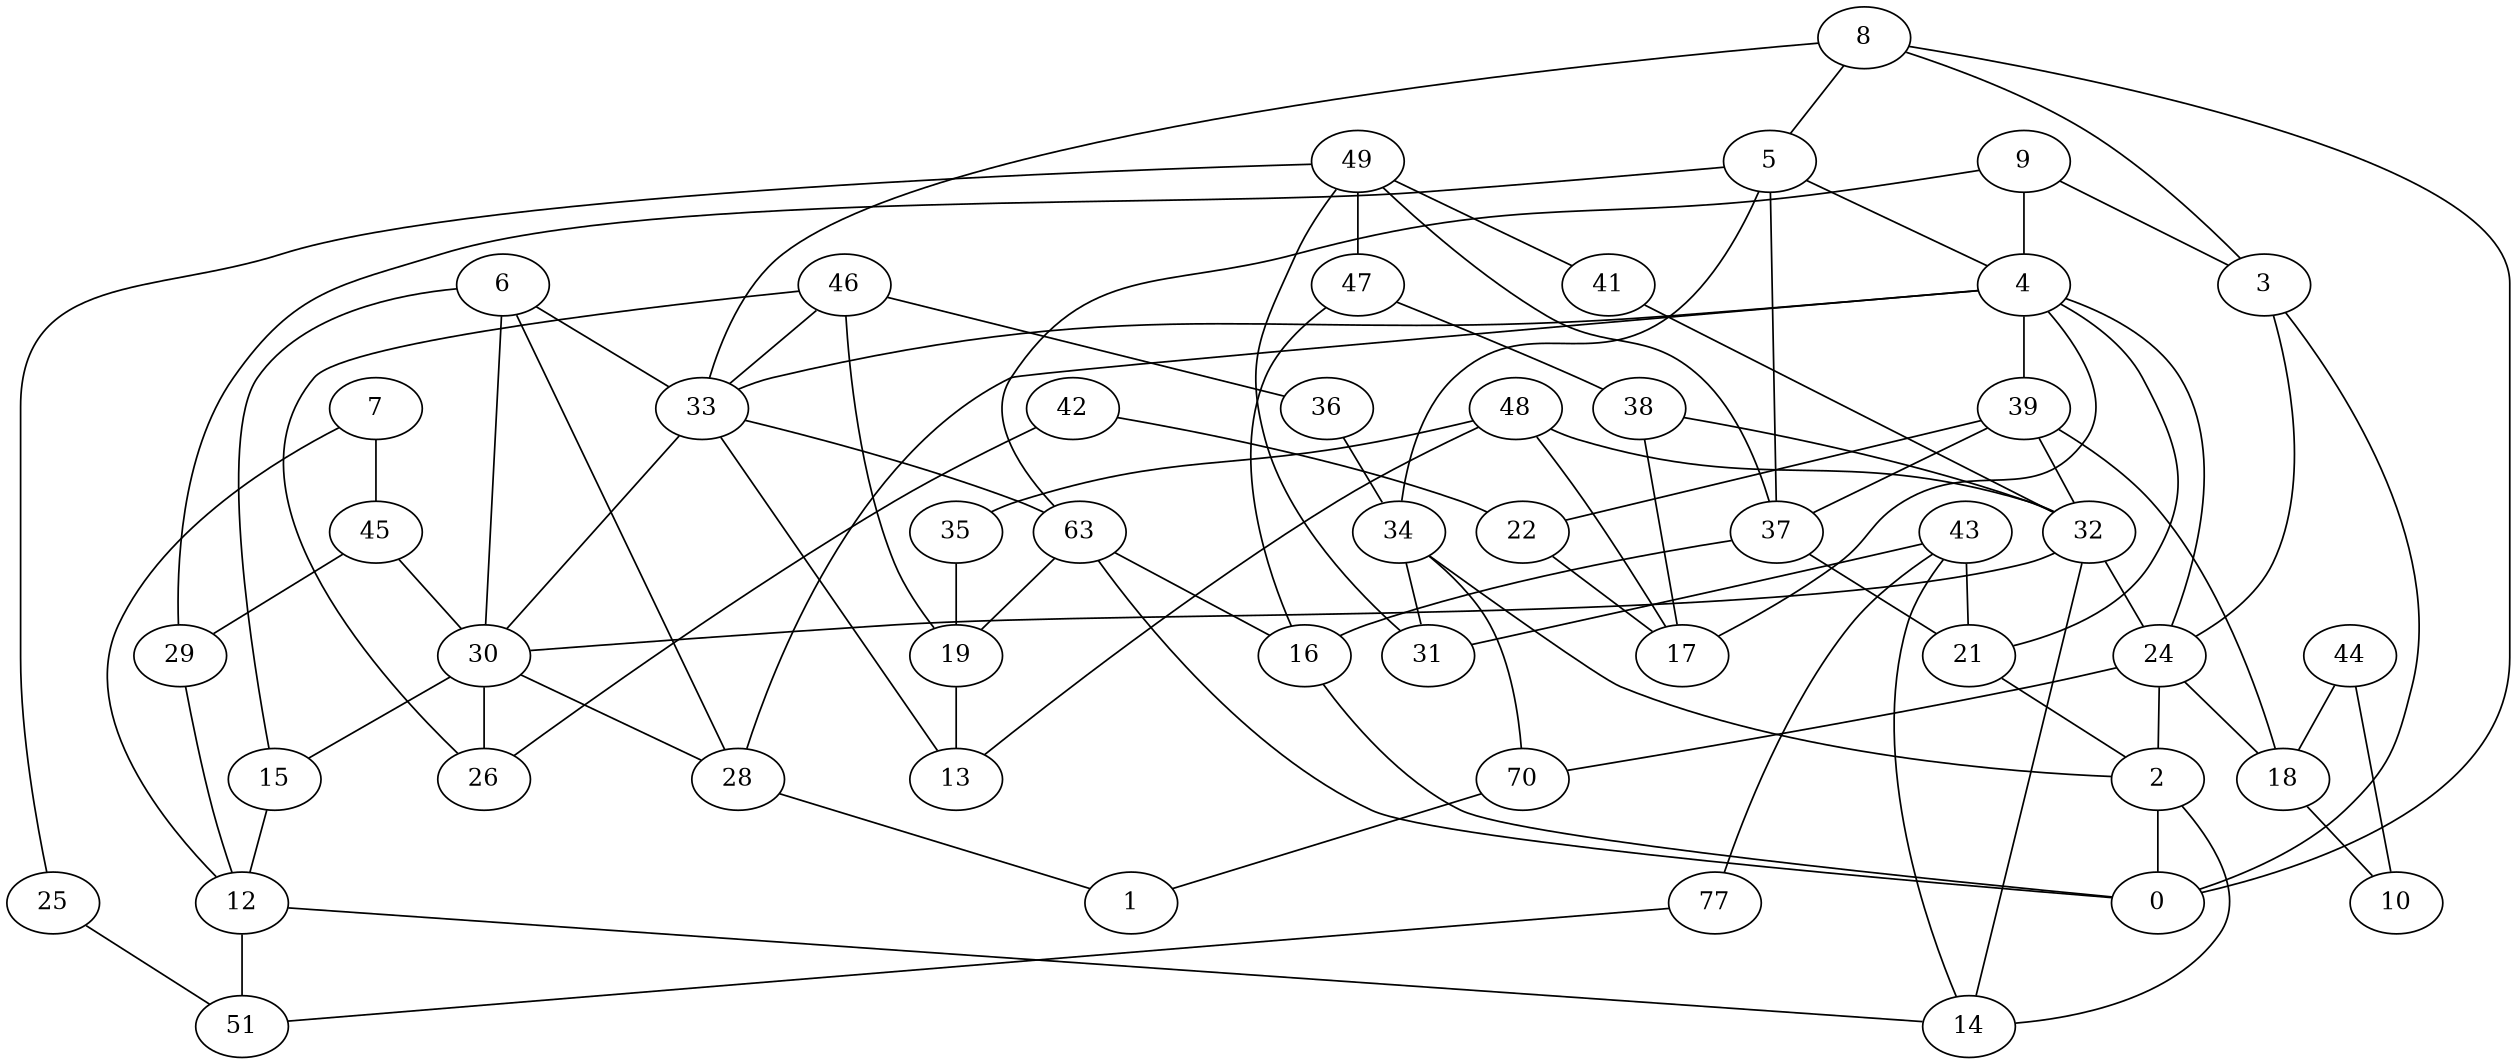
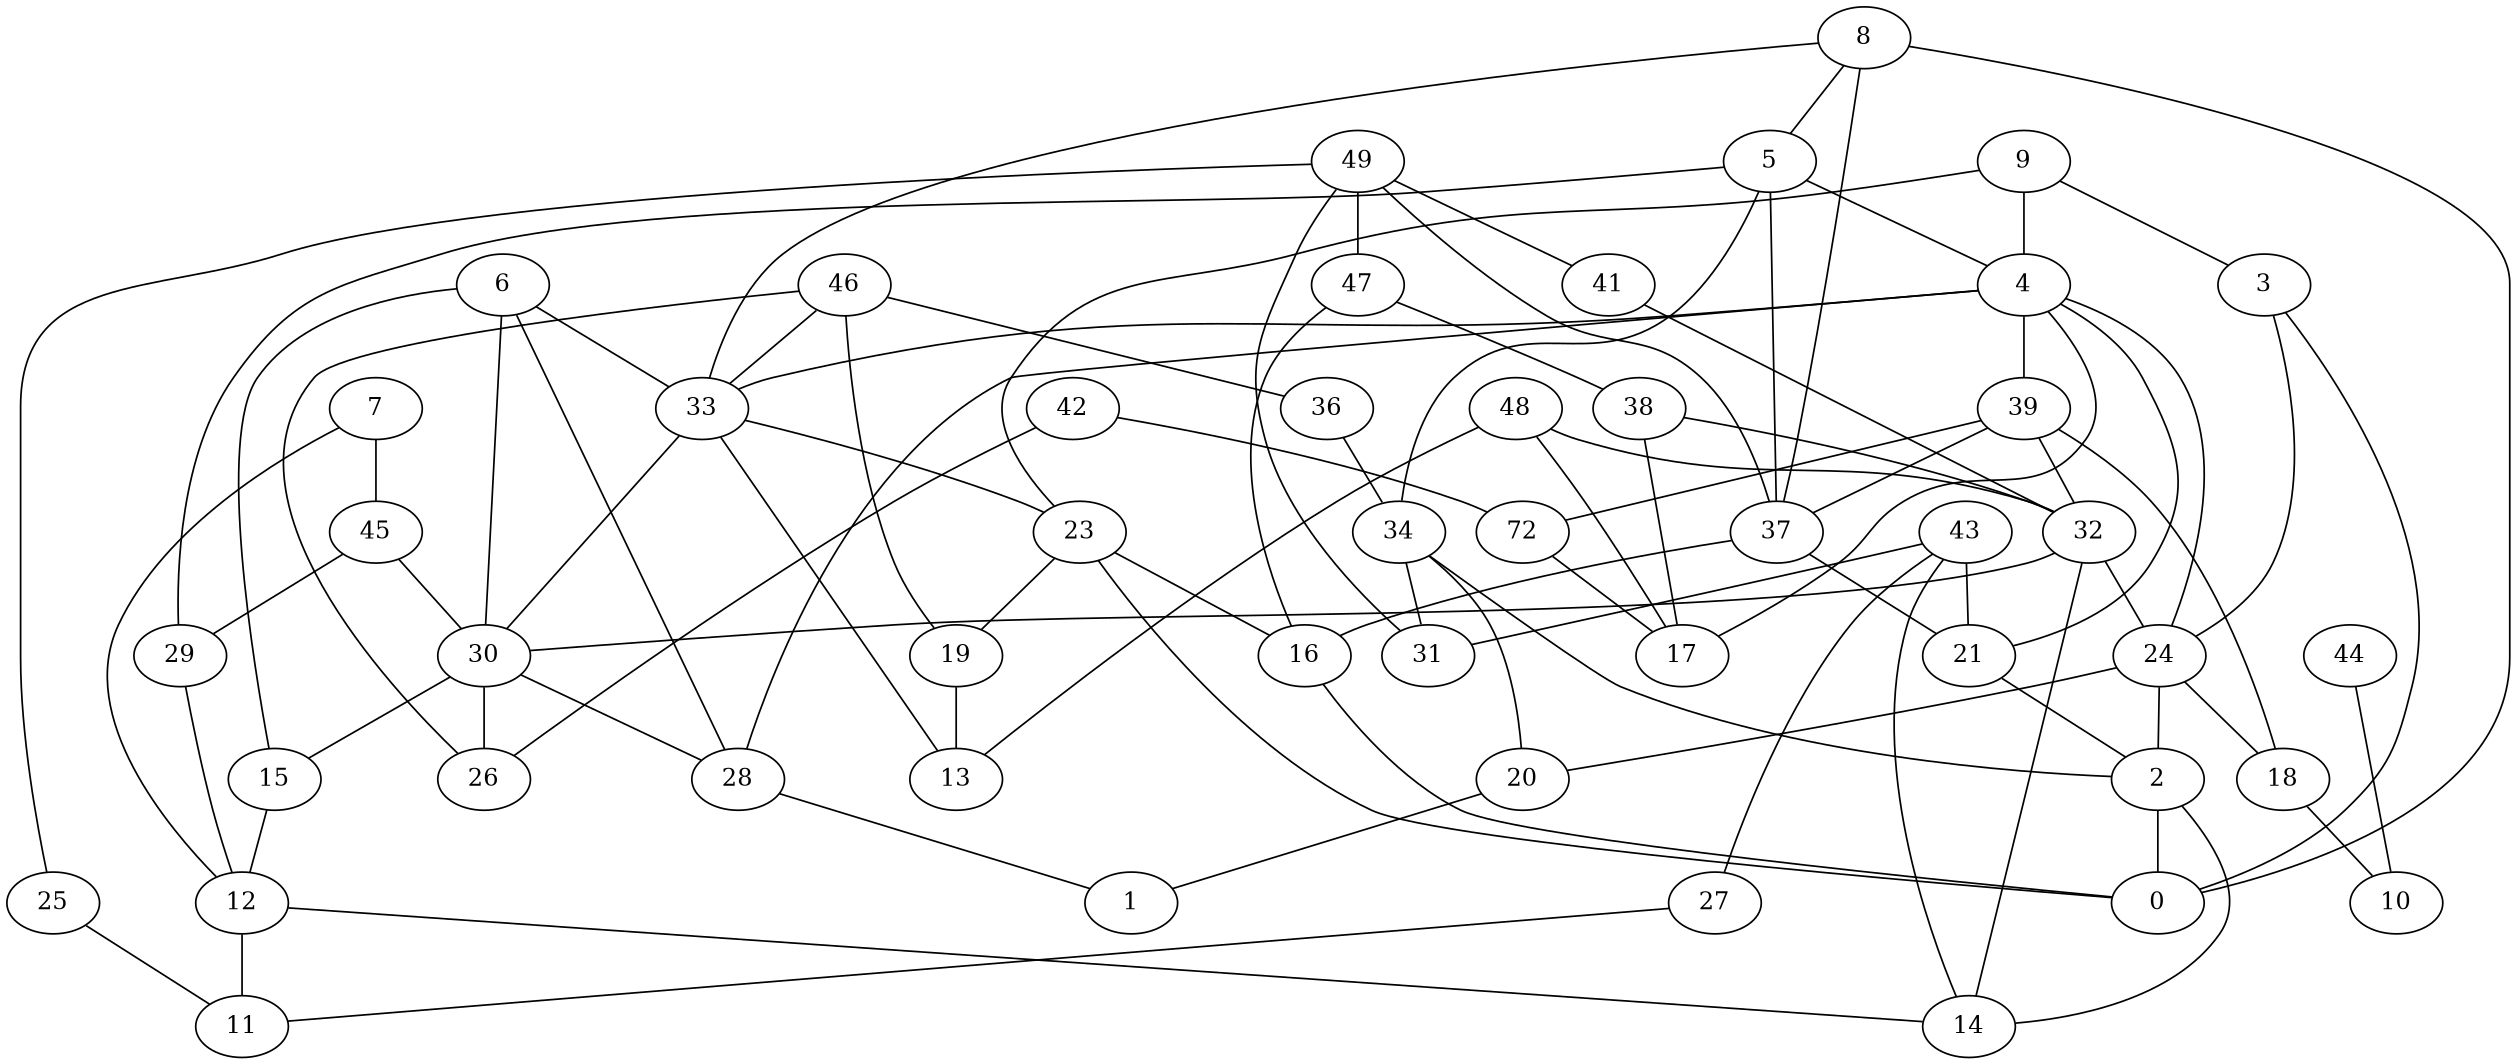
(2088, 132) -> (1825, 285)
(956, 532) -> none
(1080, 532) -> (1080, 532)
(1523, 532) -> (1523, 532)
(2317, 718) -> none
(1523, 779) -> (1523, 779)
(1715, 903) -> (1715, 903)
(242, 1027) -> (242, 1027)
